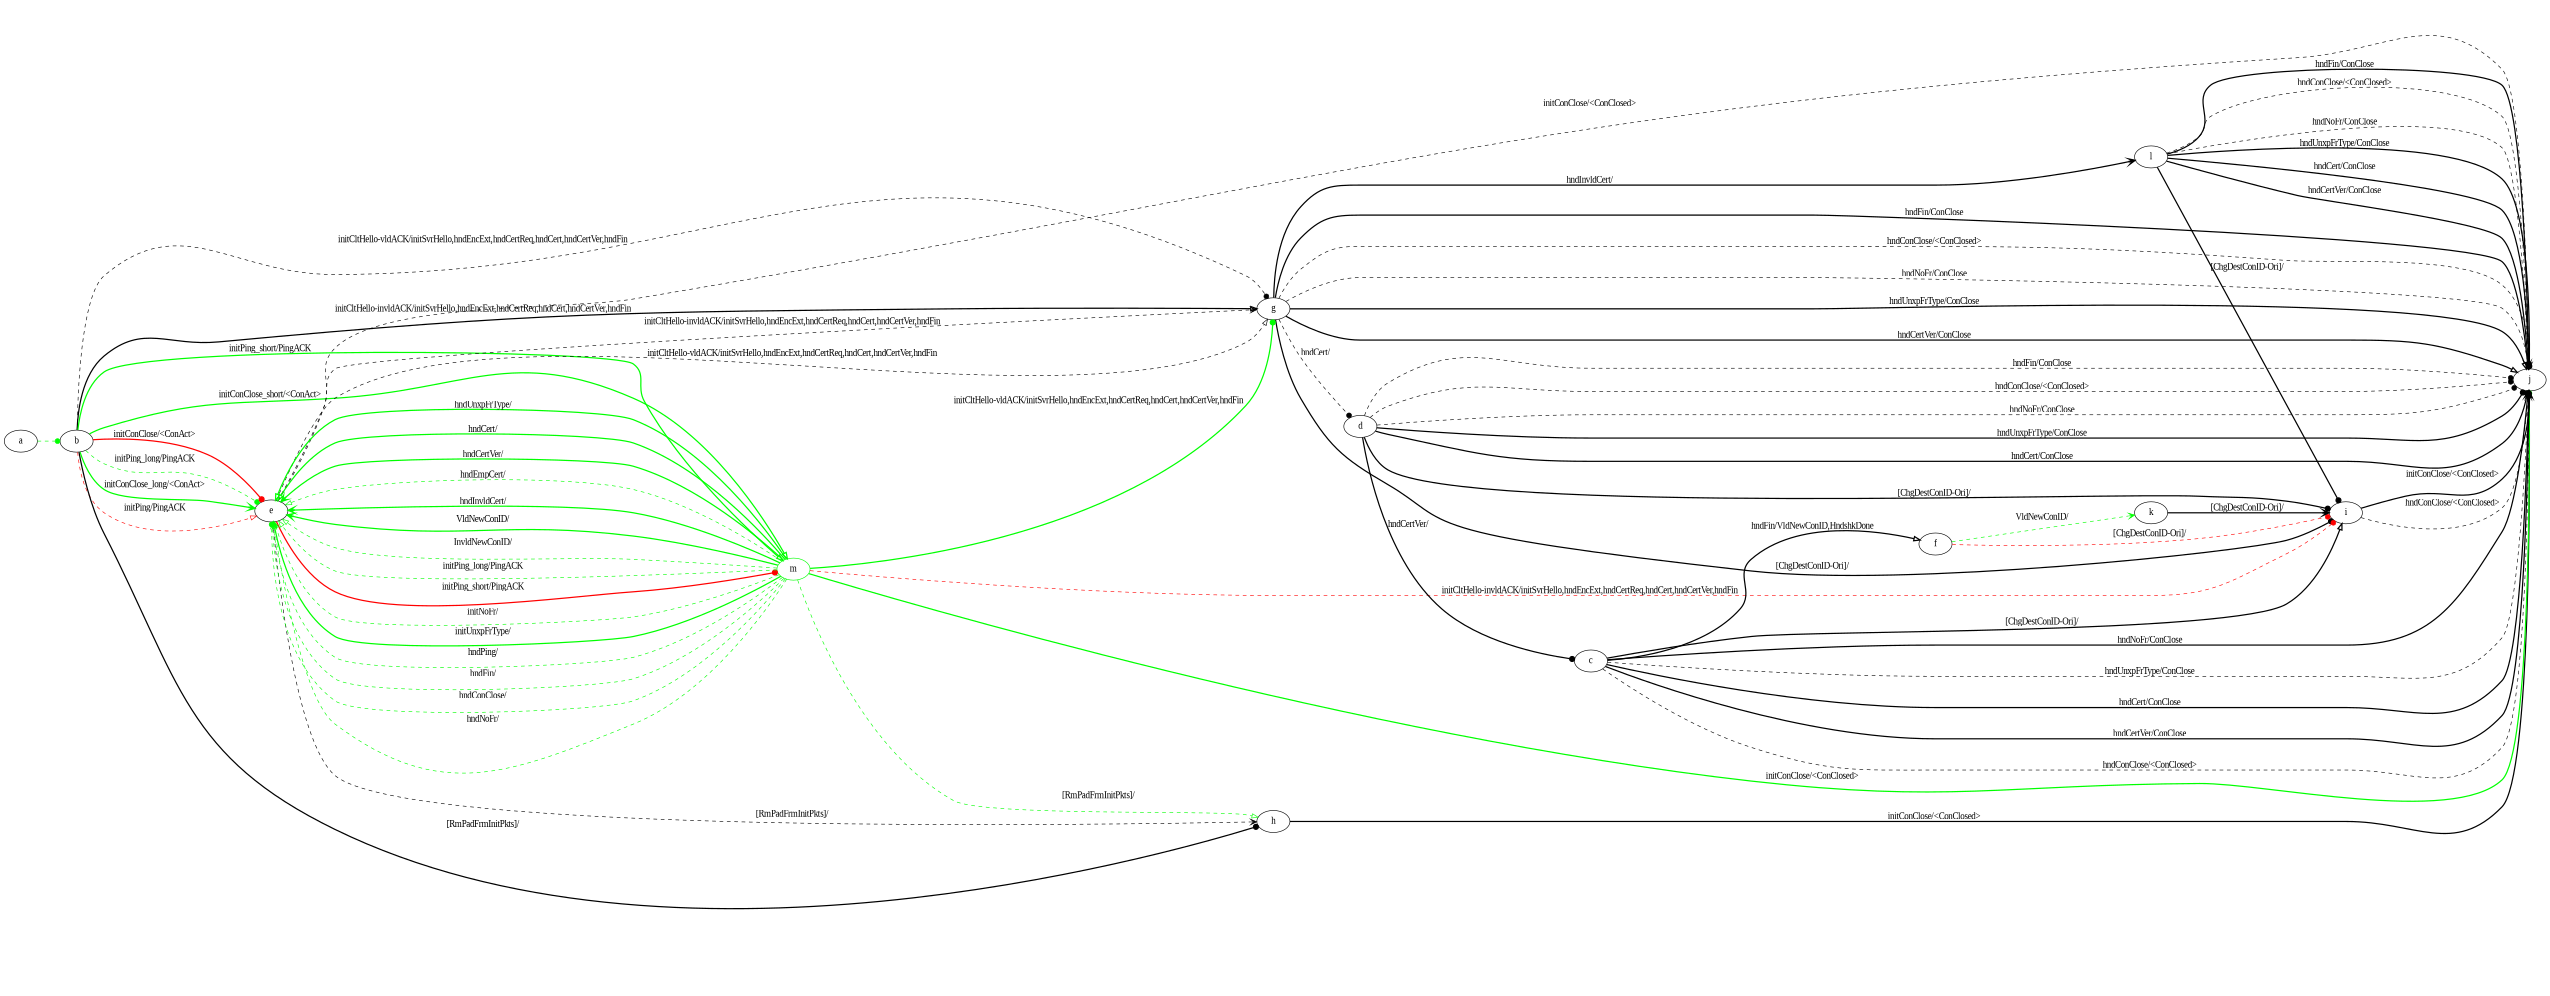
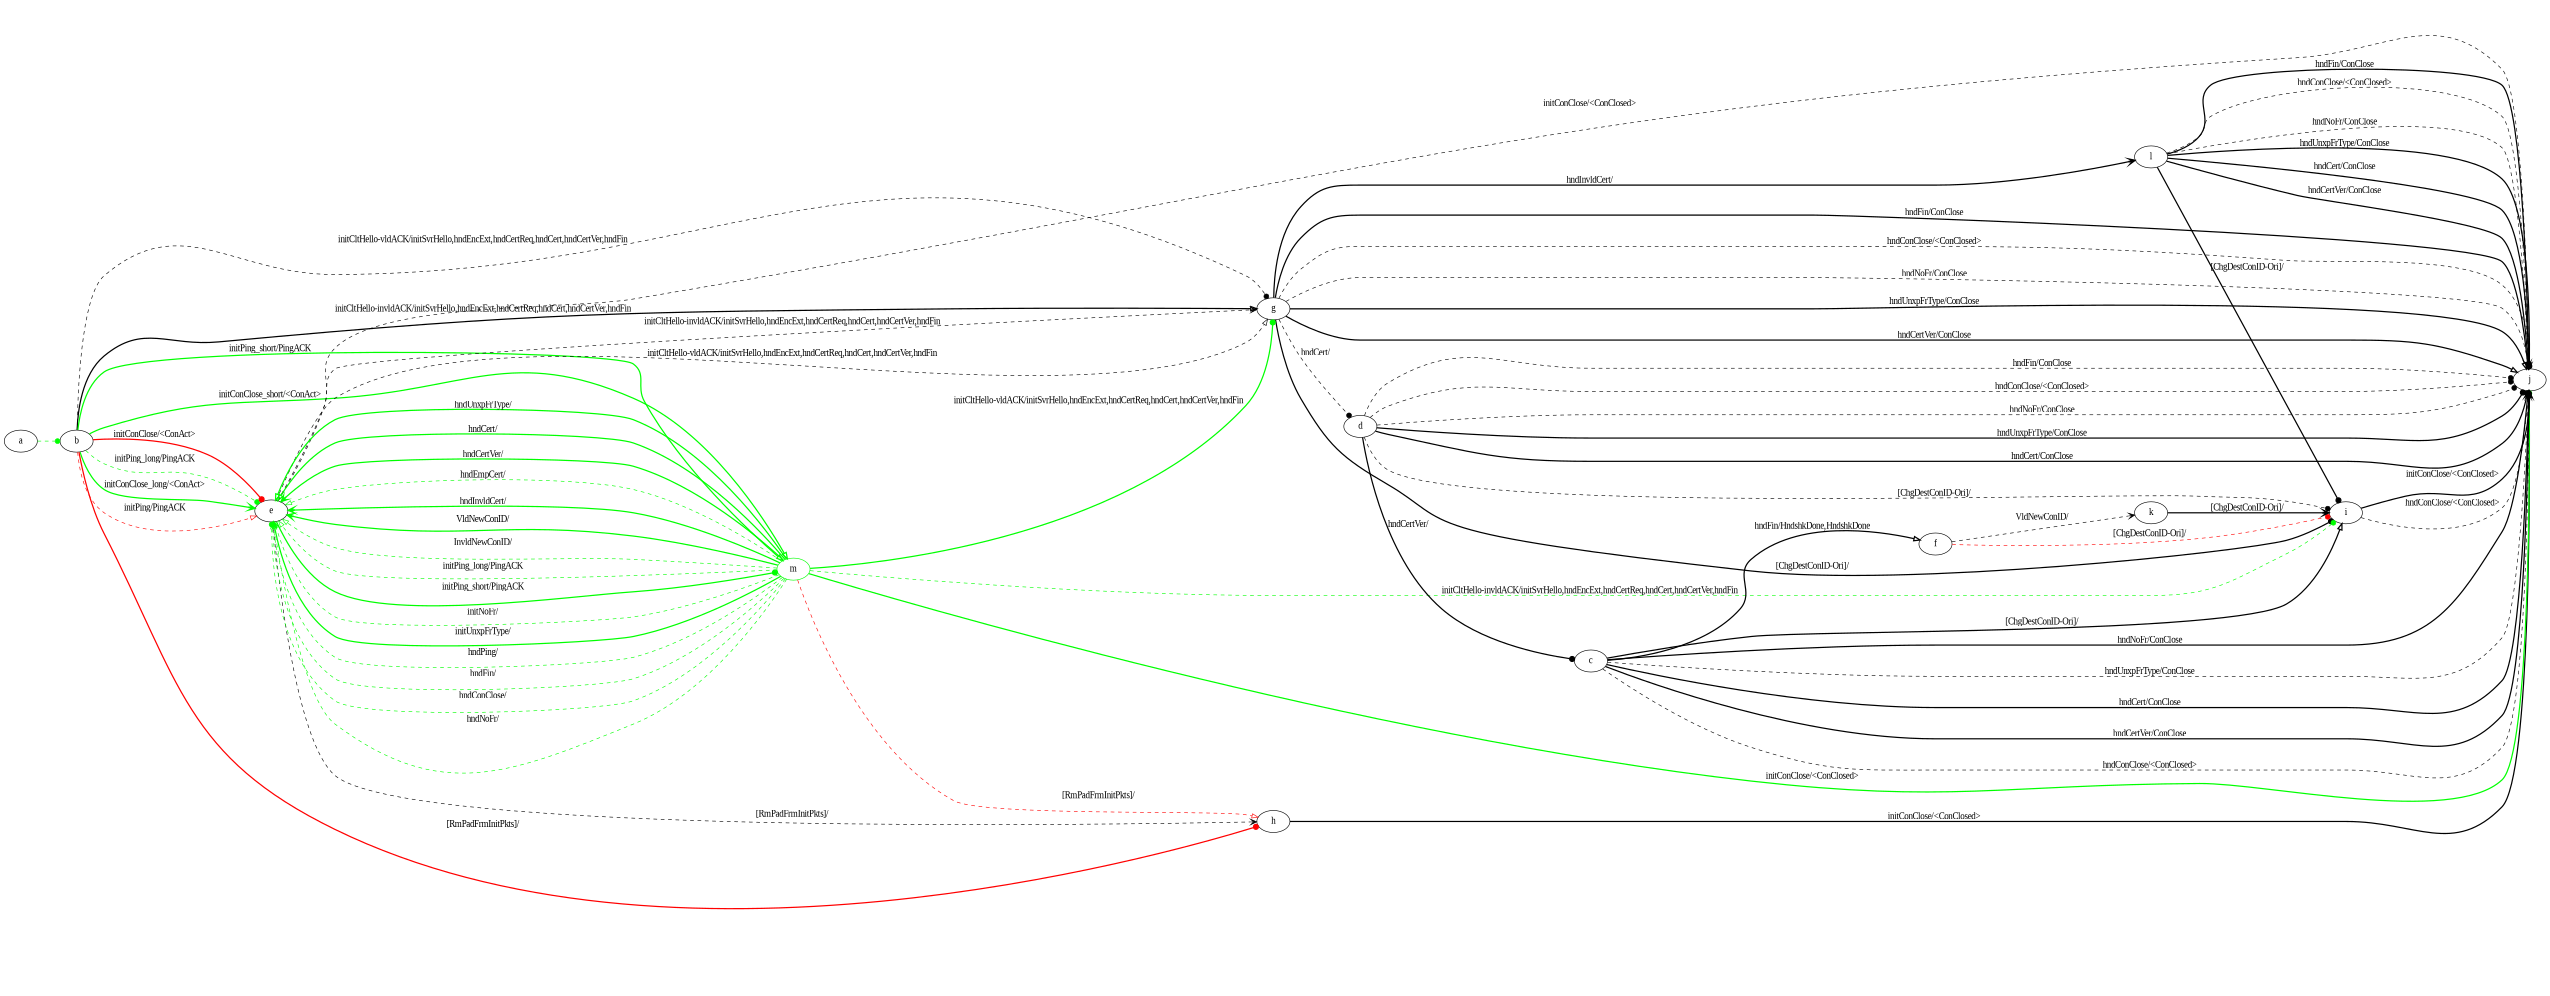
(1835, 498) -> (1835, 498)
(1814, 527) -> (1814, 527)
(2040, 529) -> (2040, 529)
(1579, 595) -> (1579, 595)
(507, 603) -> (507, 603)
(965, 804) -> (965, 804)
(558, 894) -> (558, 894)
